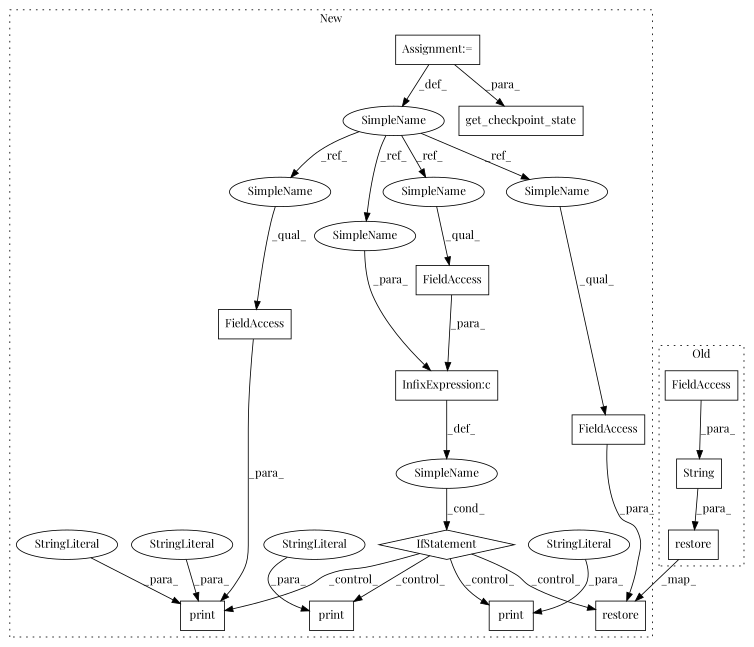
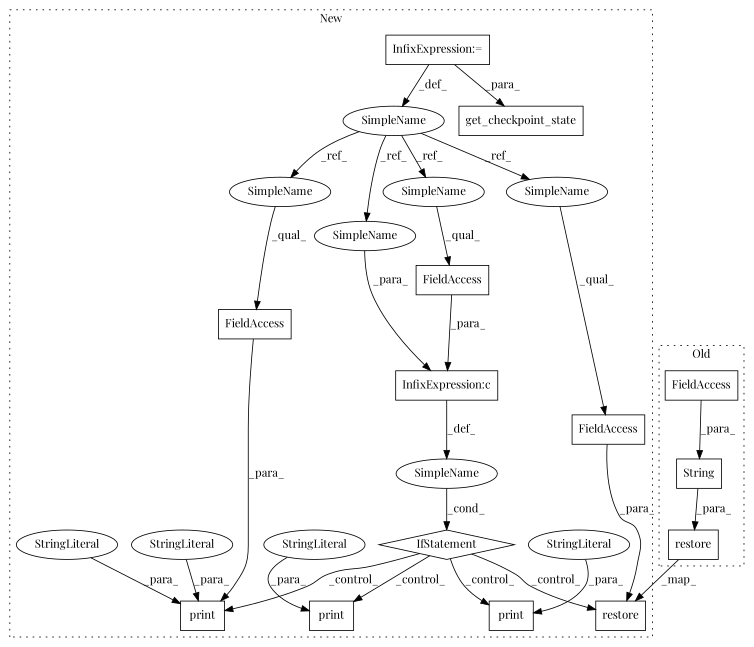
(438, 50) -> (438, 50)
